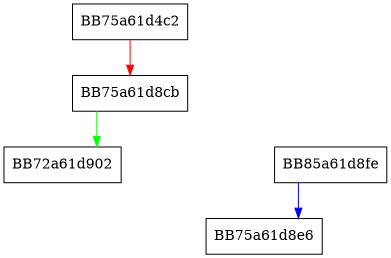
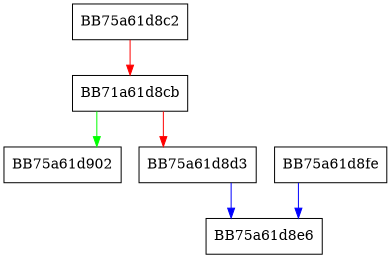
(130, 22) -> (130, 22)
(130, 93) -> (130, 93)
(63, 165) -> (63, 165)
none -> (198, 165)
(331, 165) -> (331, 165)
